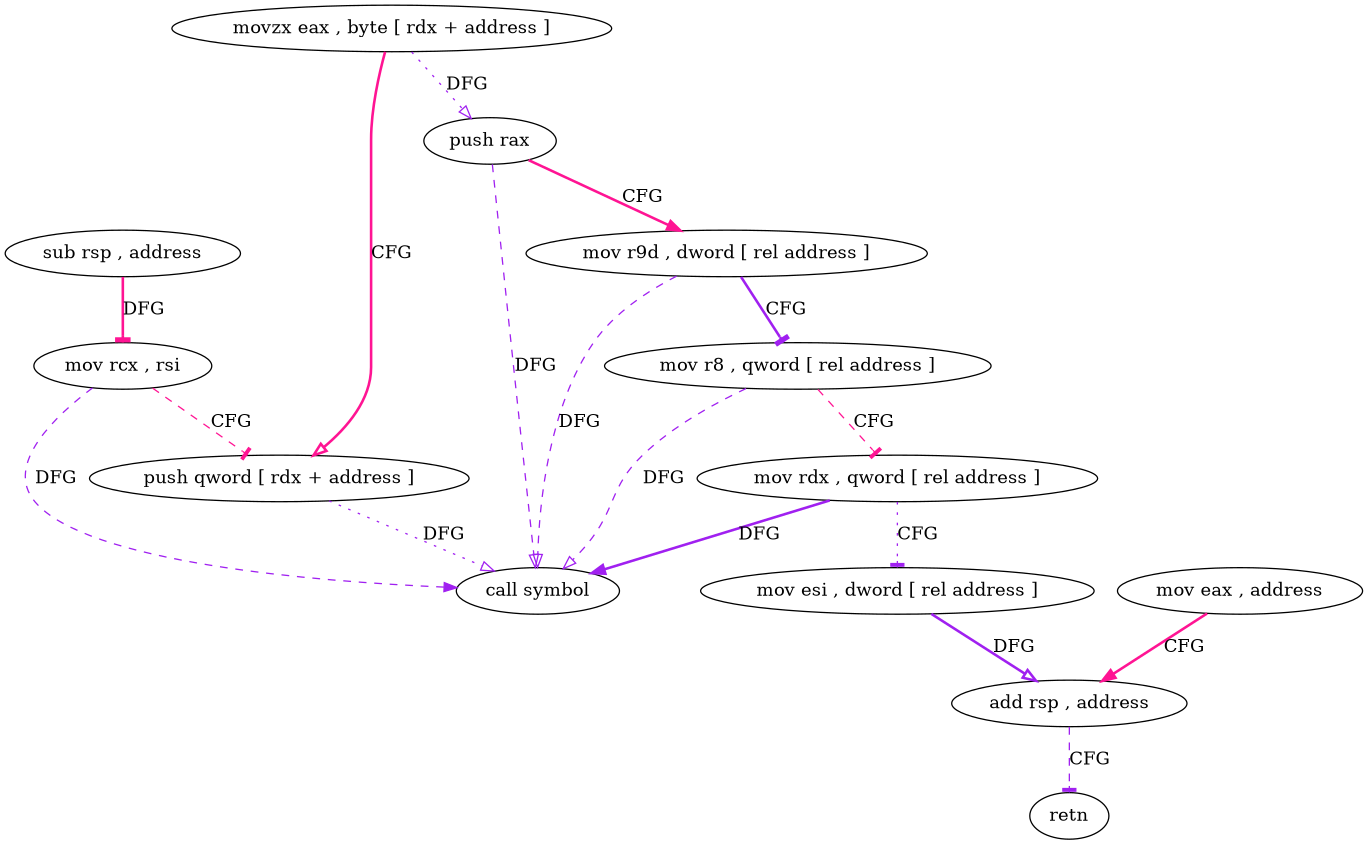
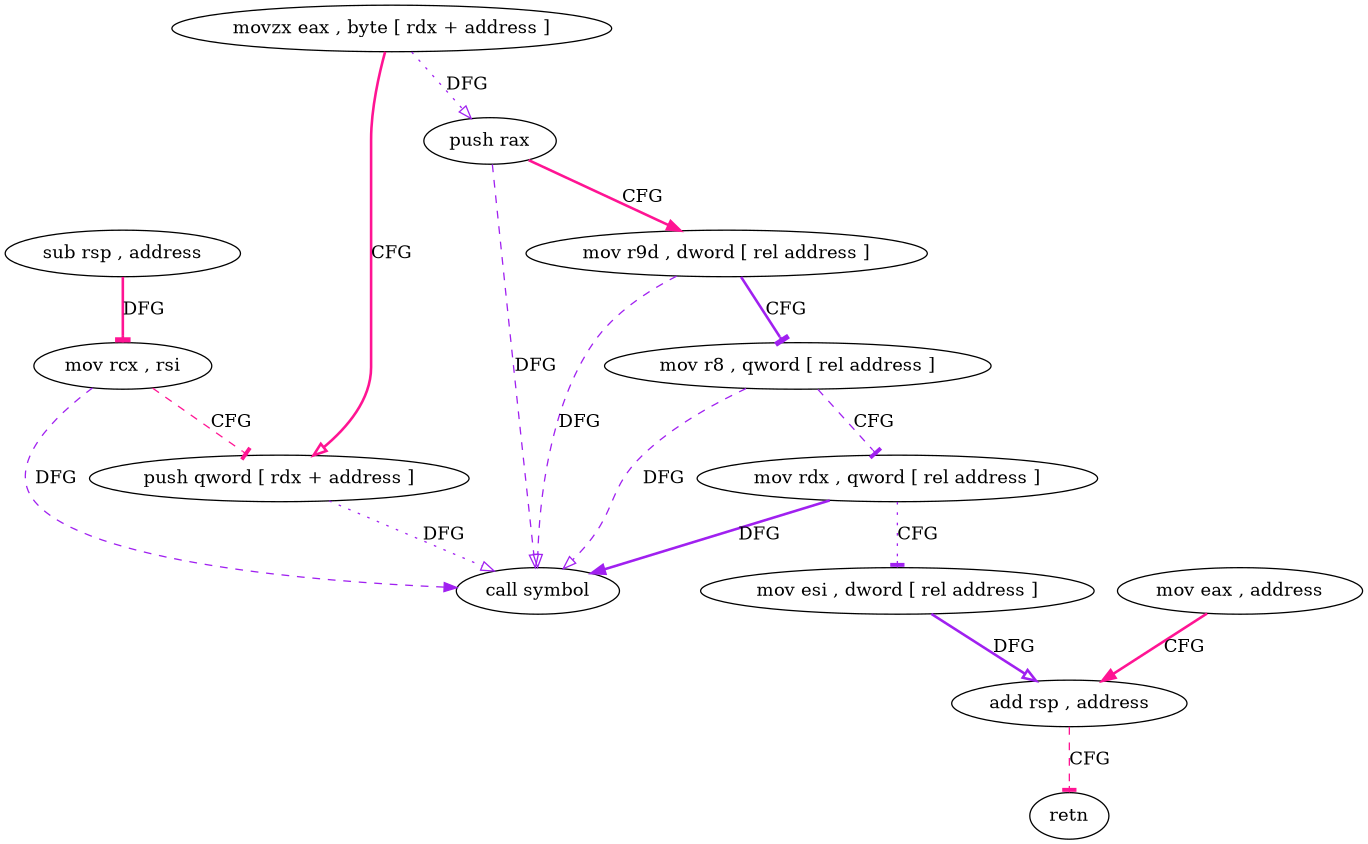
(845, 420) -> (845, 420)
(1069, 756) -> (1069, 756)
